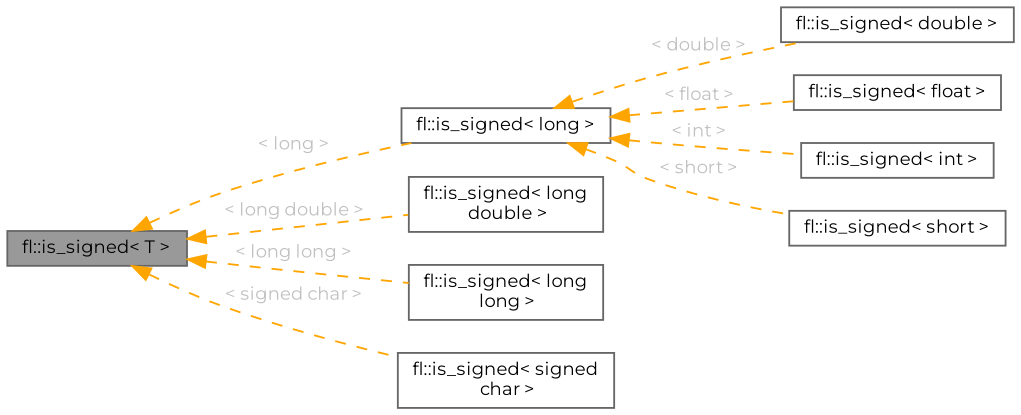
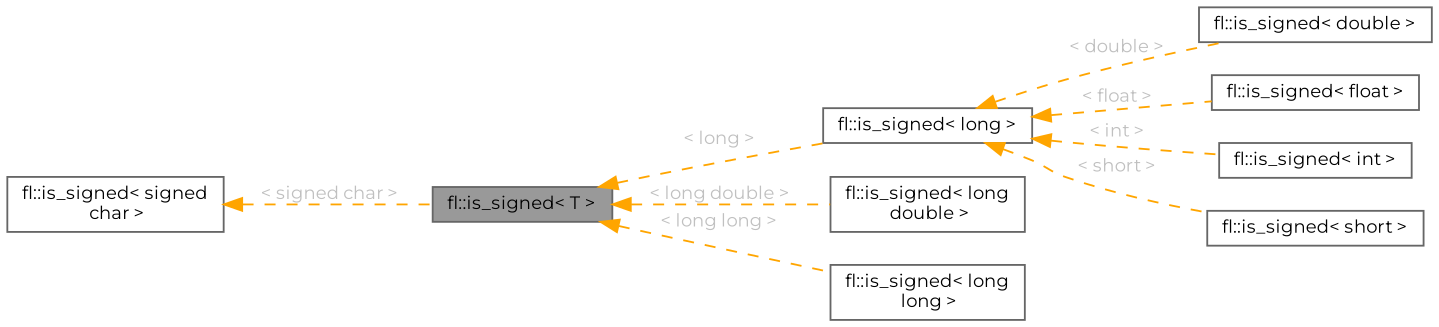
(271, 322) -> (338, 204)
